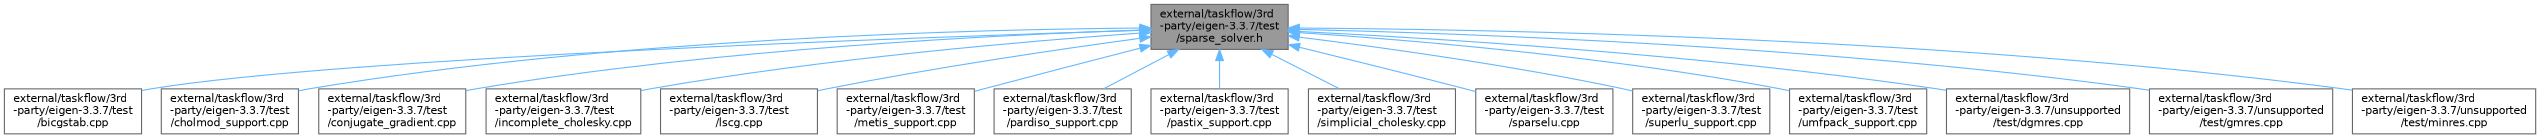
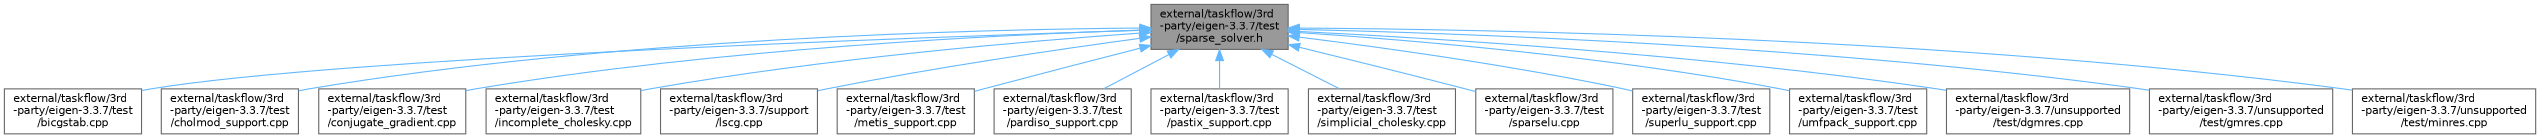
(739, 111) -> (739, 111)
